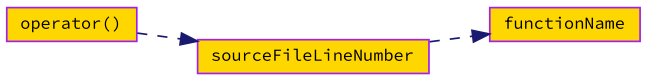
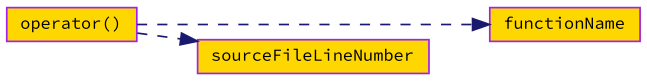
(451, 39) -> (305, 24)
